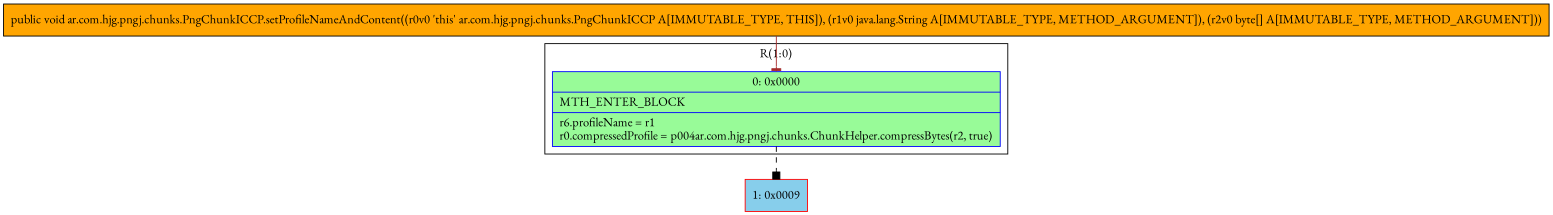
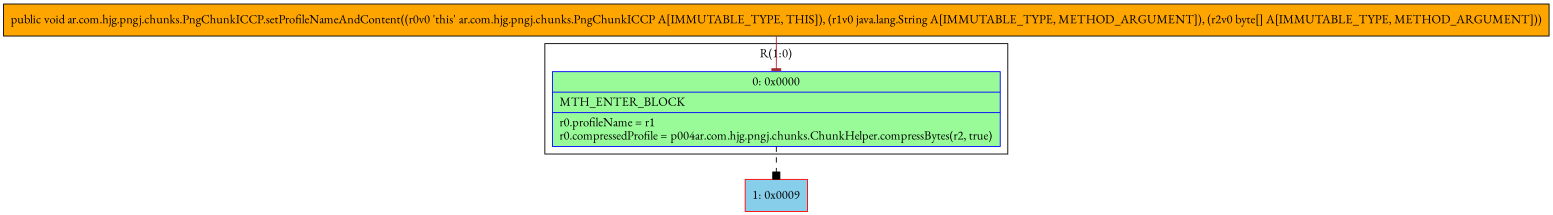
(608, 122) -> (608, 122)
